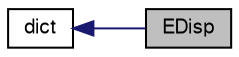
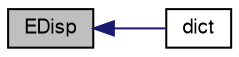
(120, 28) -> (140, 28)
